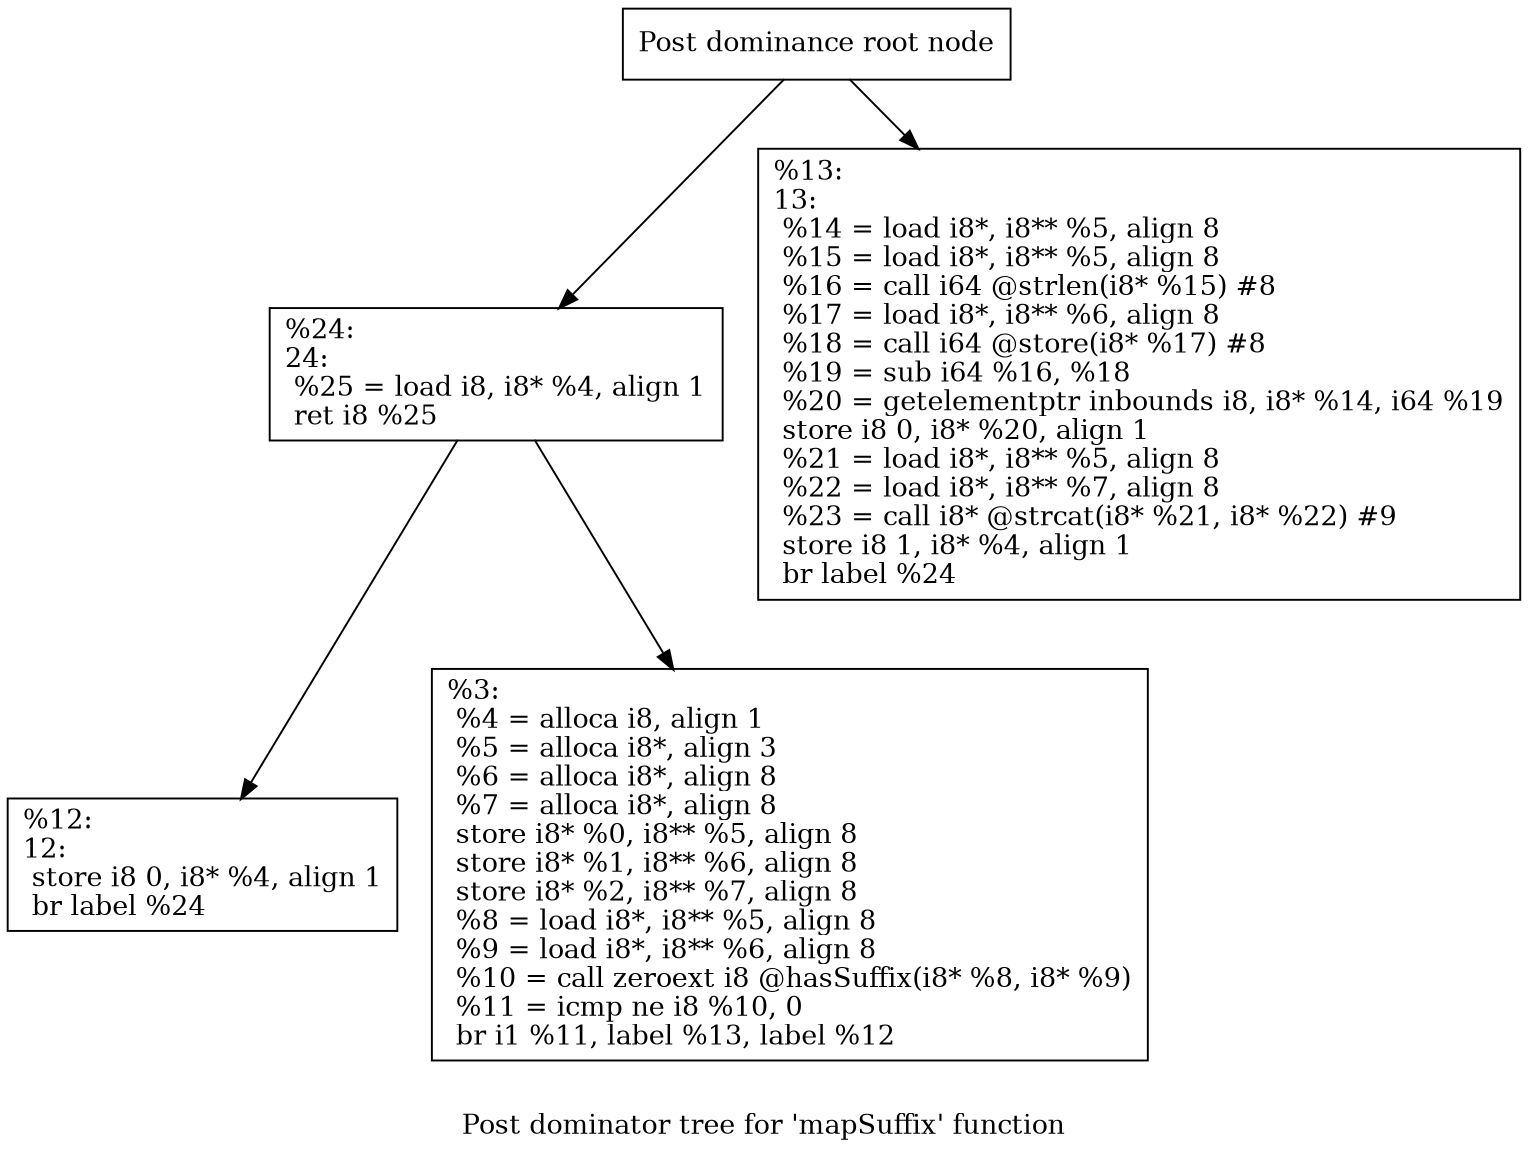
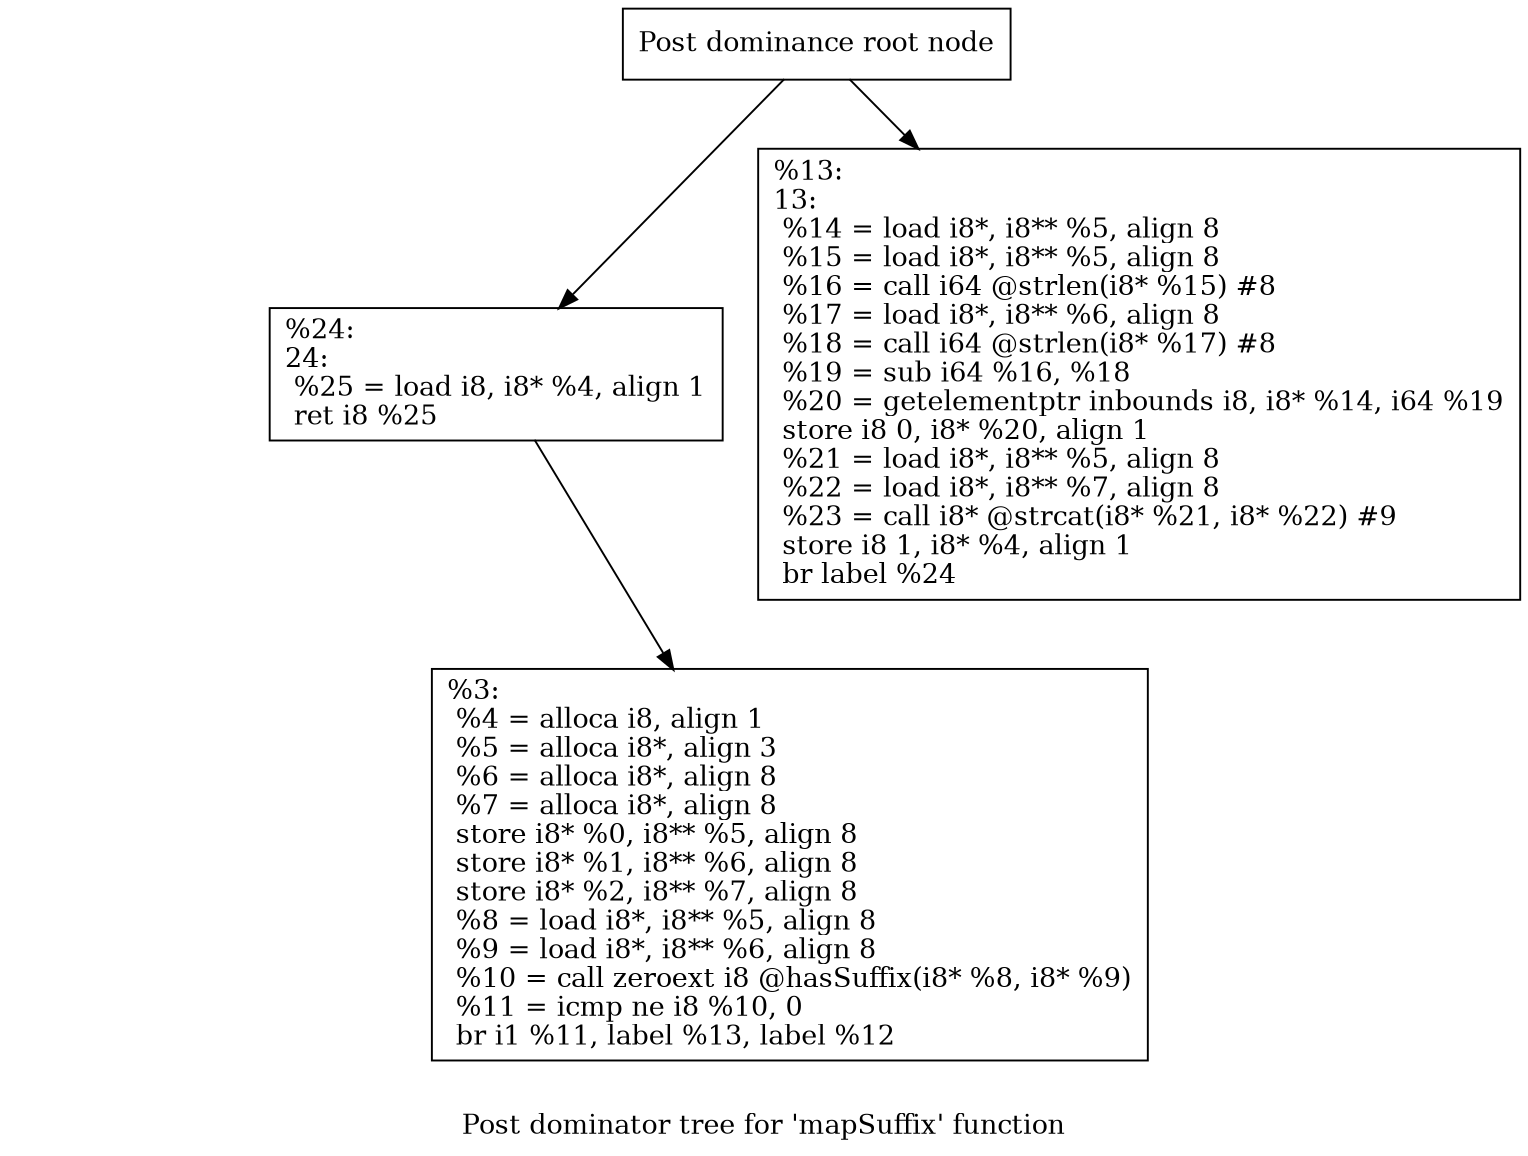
(1020, 345) -> (1025, 345)
(203, 865) -> none
